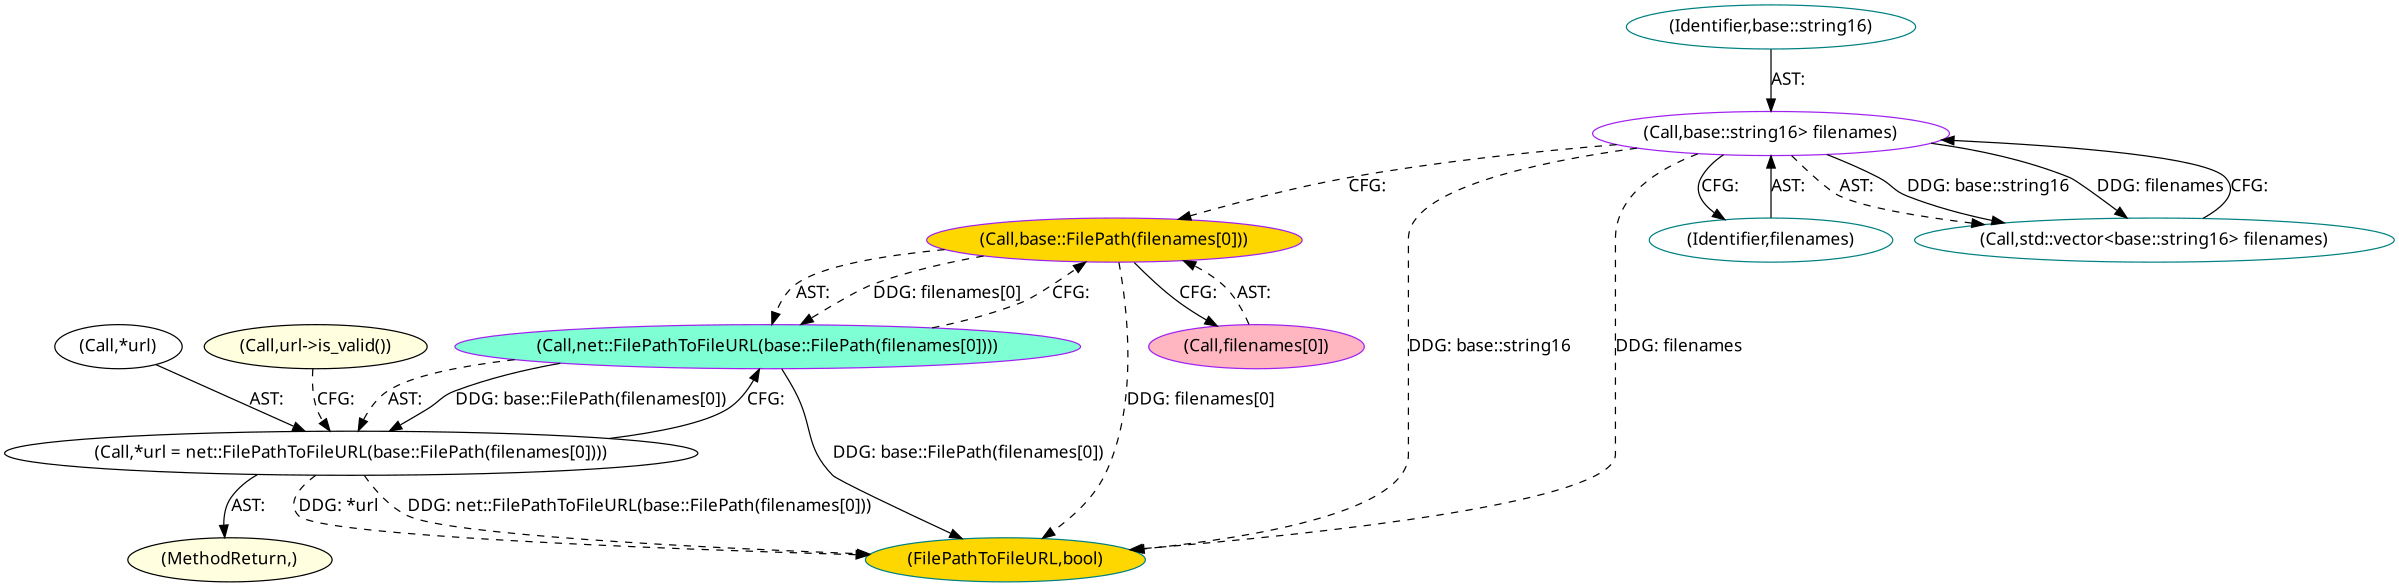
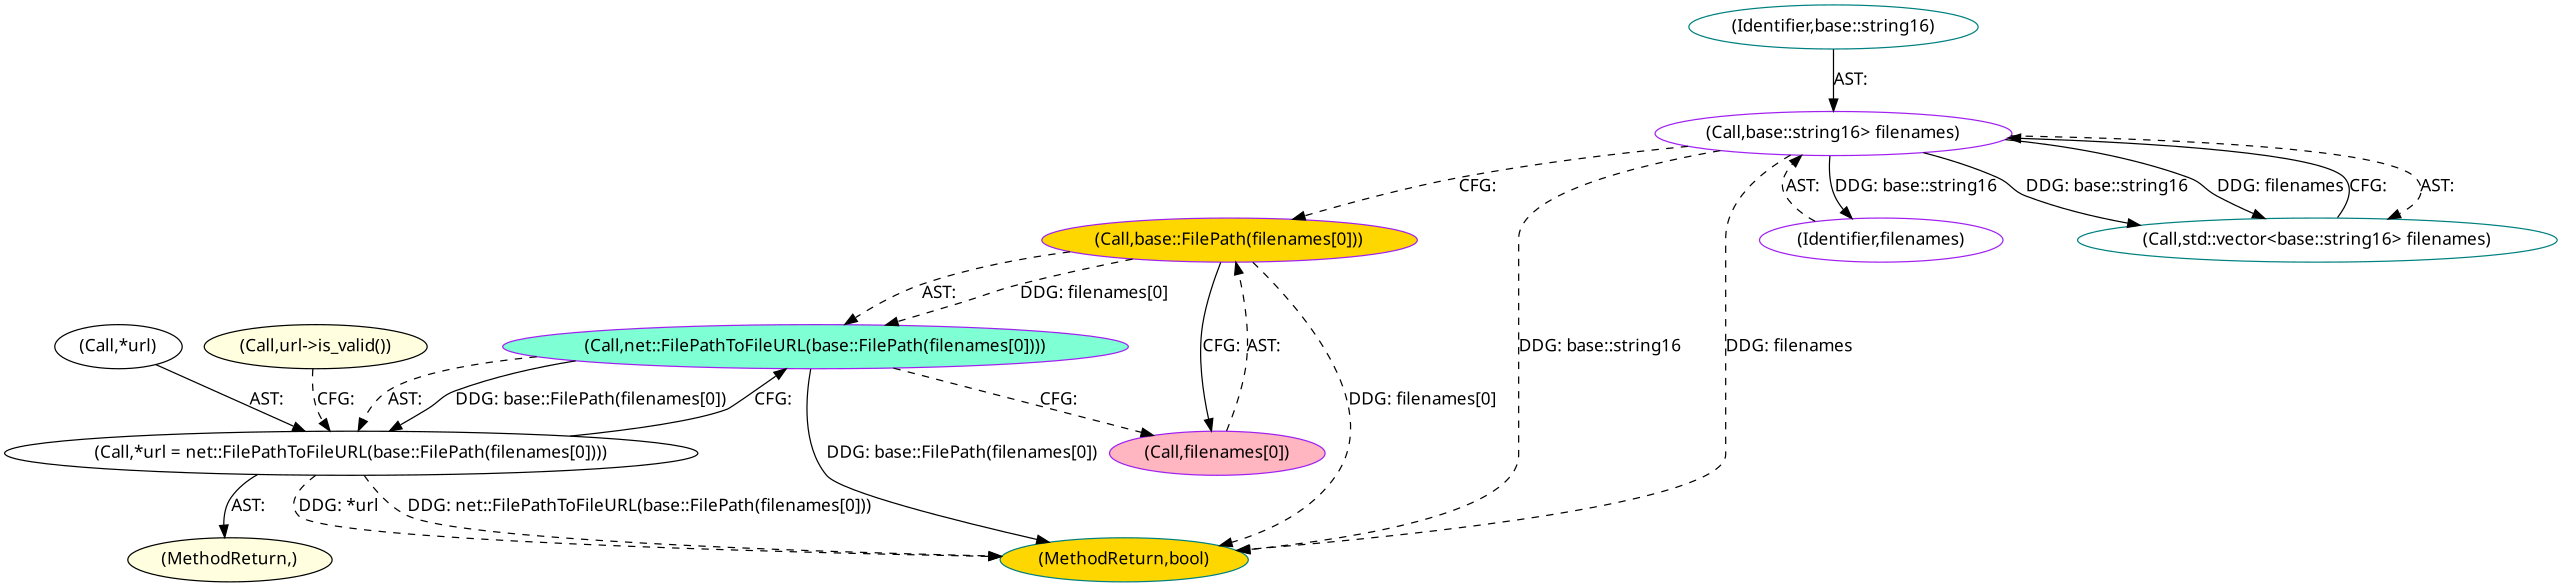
(1723, 187) -> (1916, 187)
(1771, 193) -> (1787, 198)
(1771, 240) -> (1881, 240)
(1008, 308) -> (1017, 400)
(1005, 560) -> (1124, 560)
